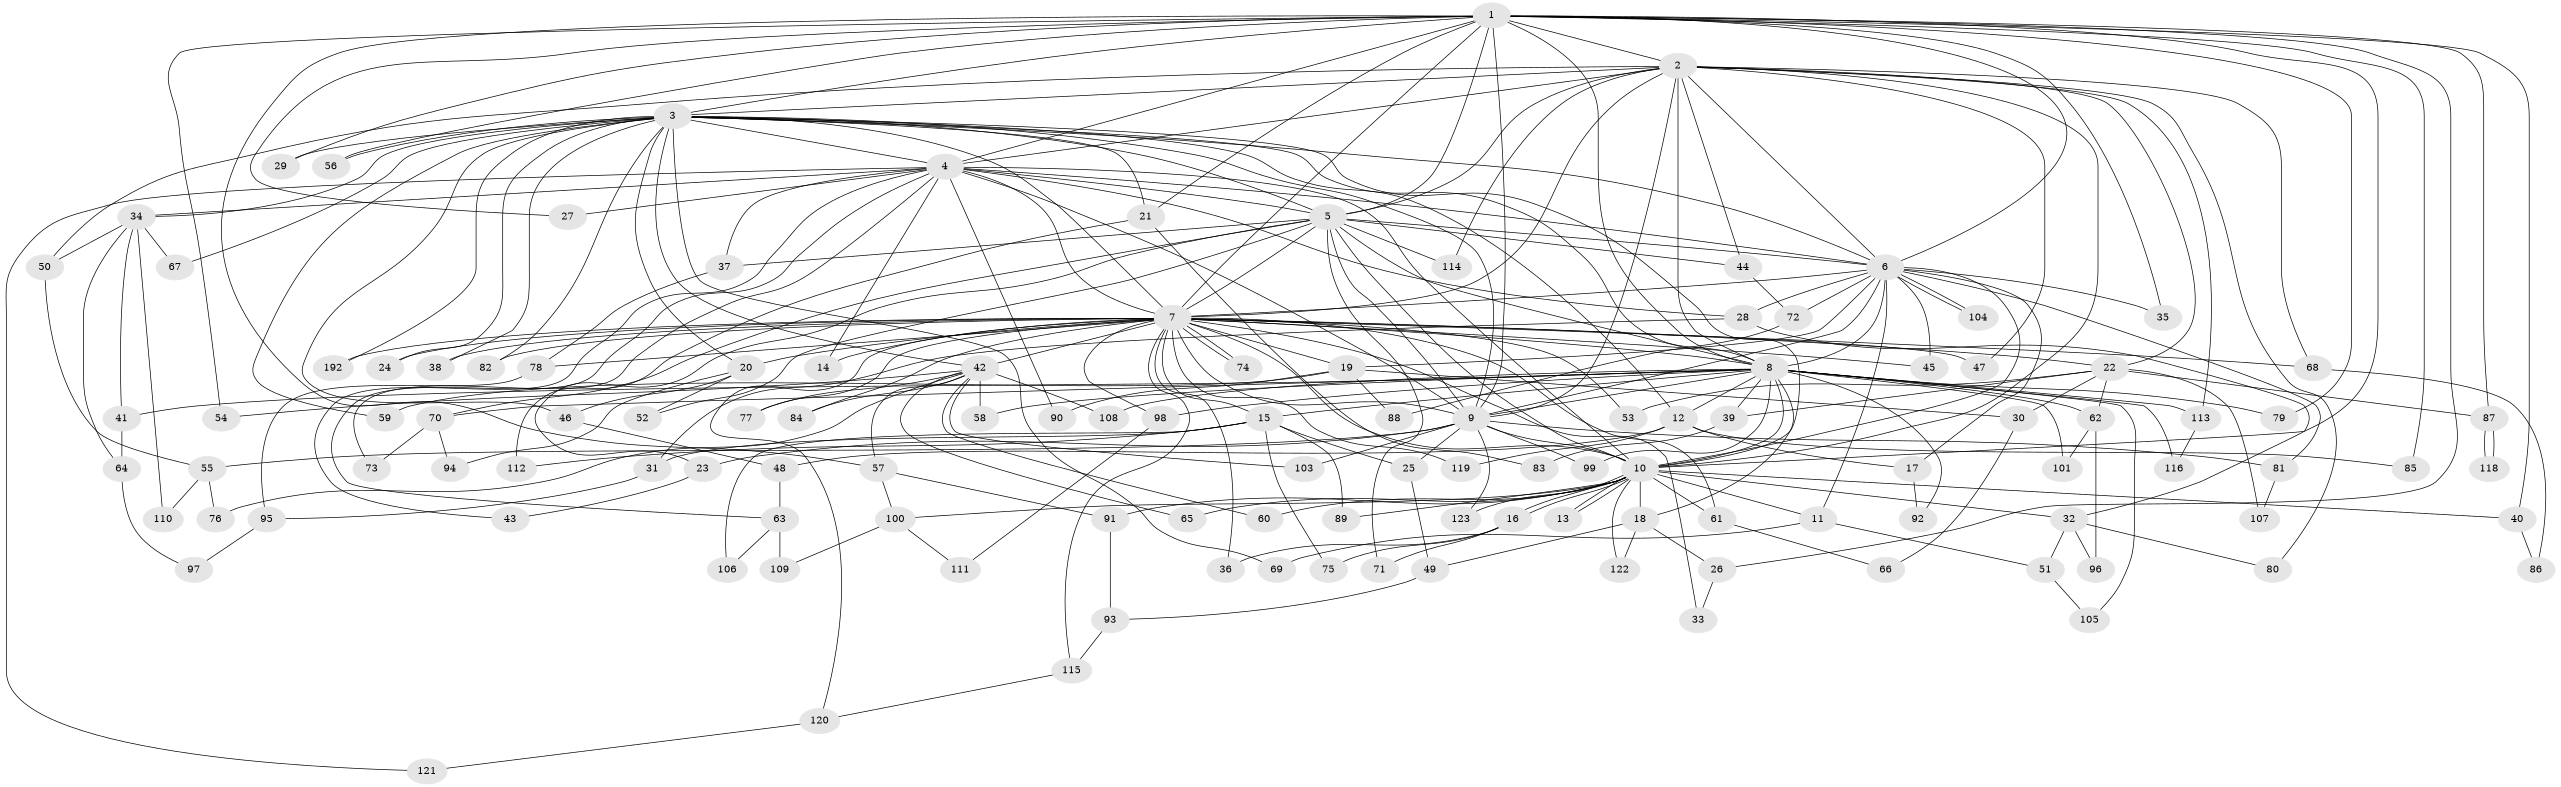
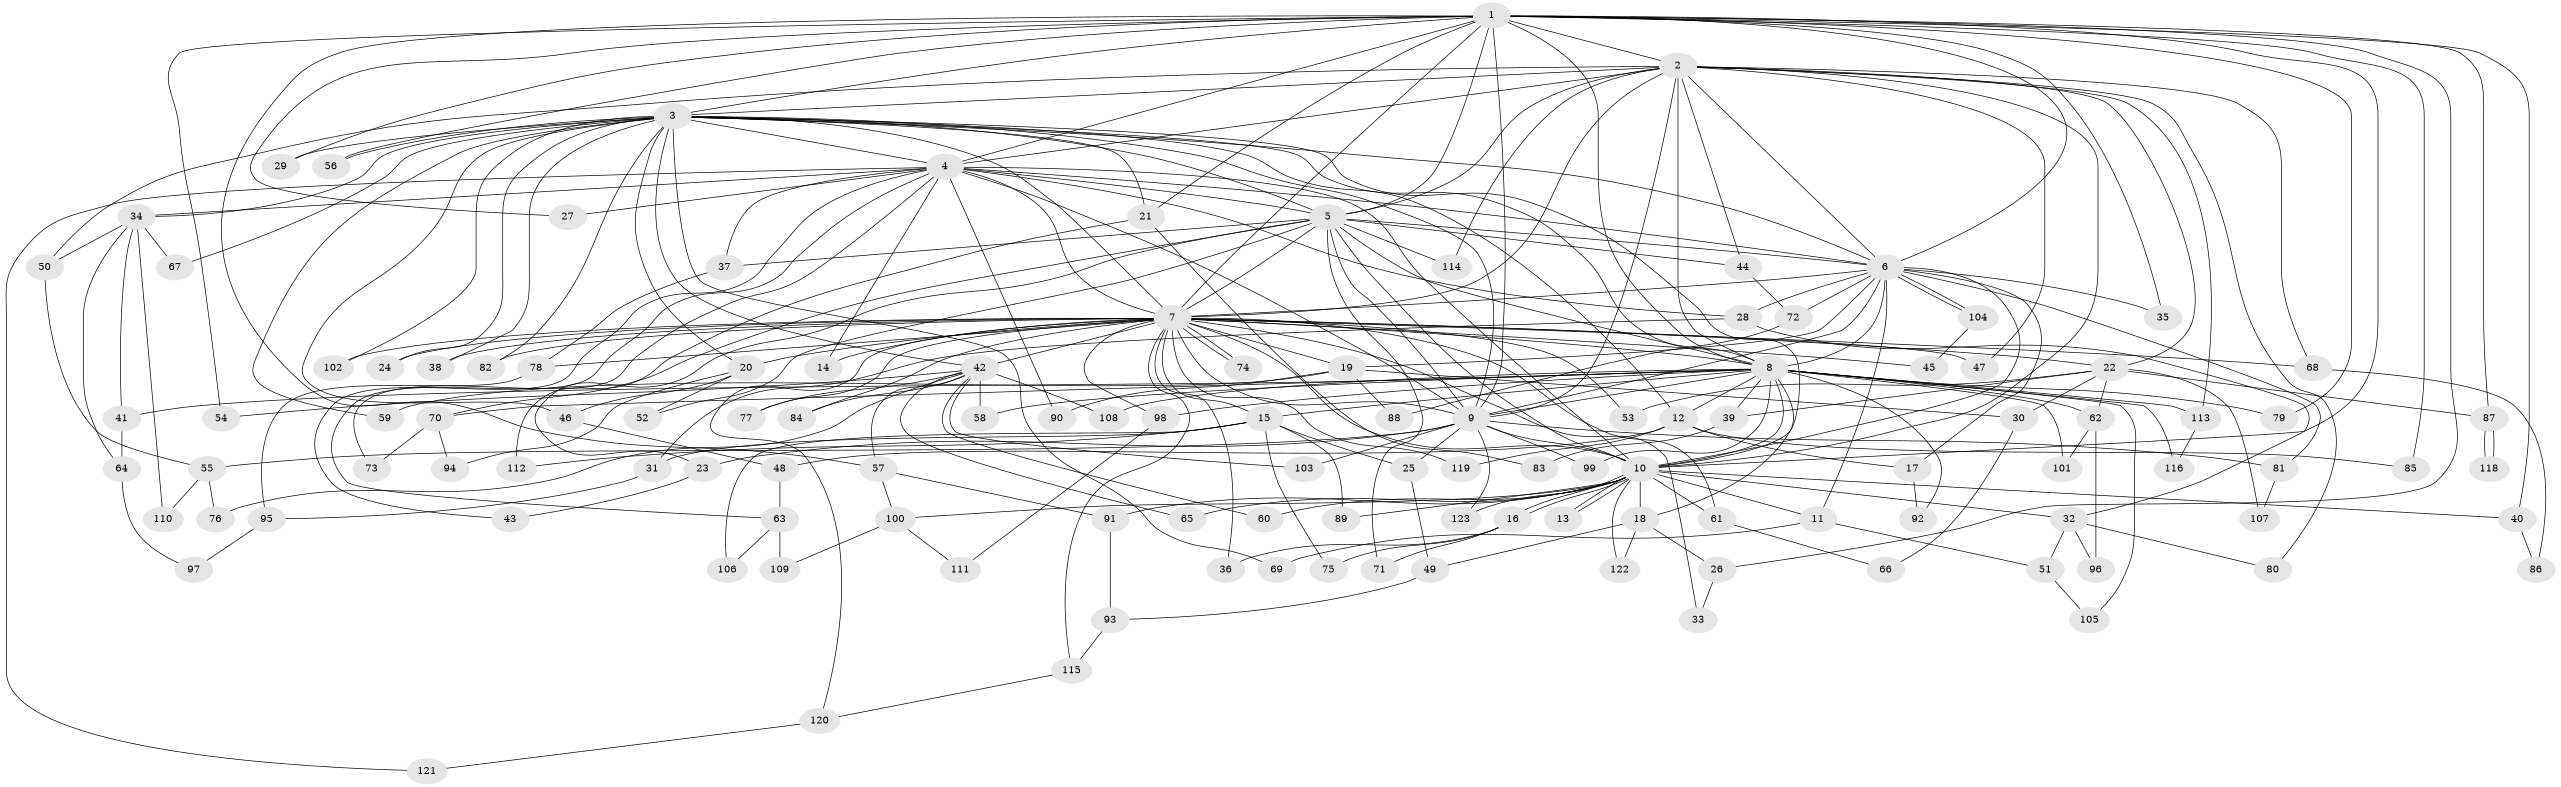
(1924, 312) -> (1954, 342)
(333, 368) -> (333, 368)
